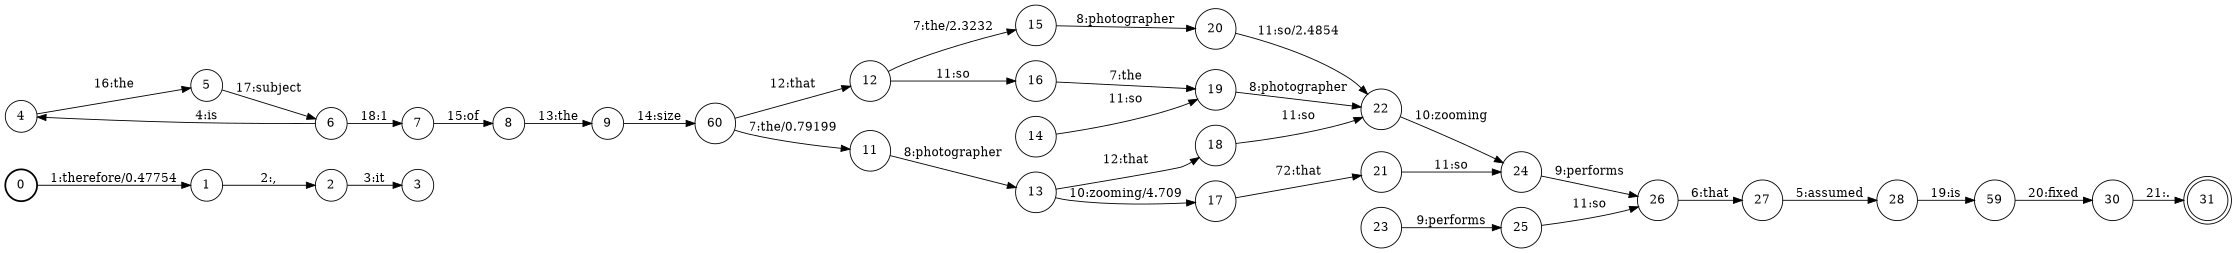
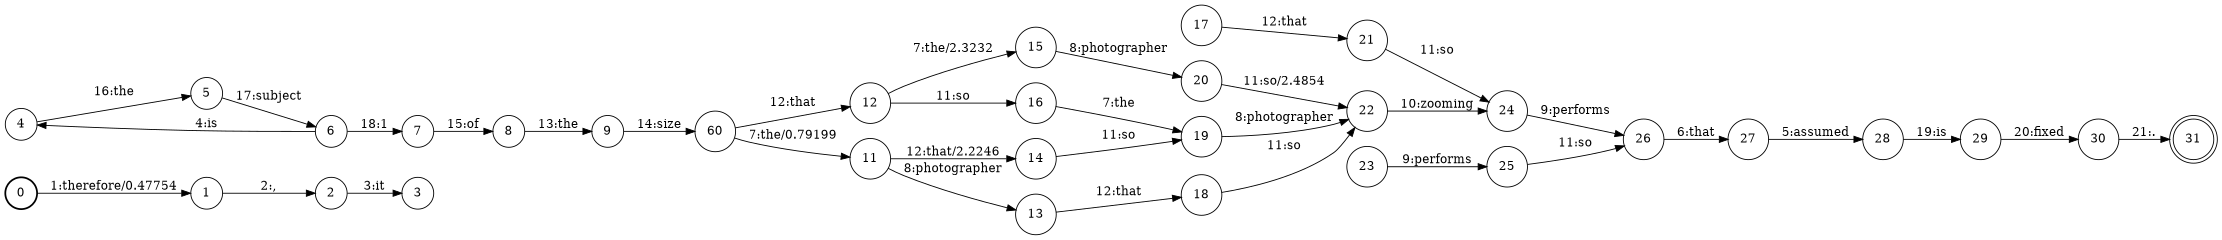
none -> (949, 159)
(1298, 172) -> (1284, 22)
(1995, 200) -> (1981, 139)
(1121, 204) -> none
